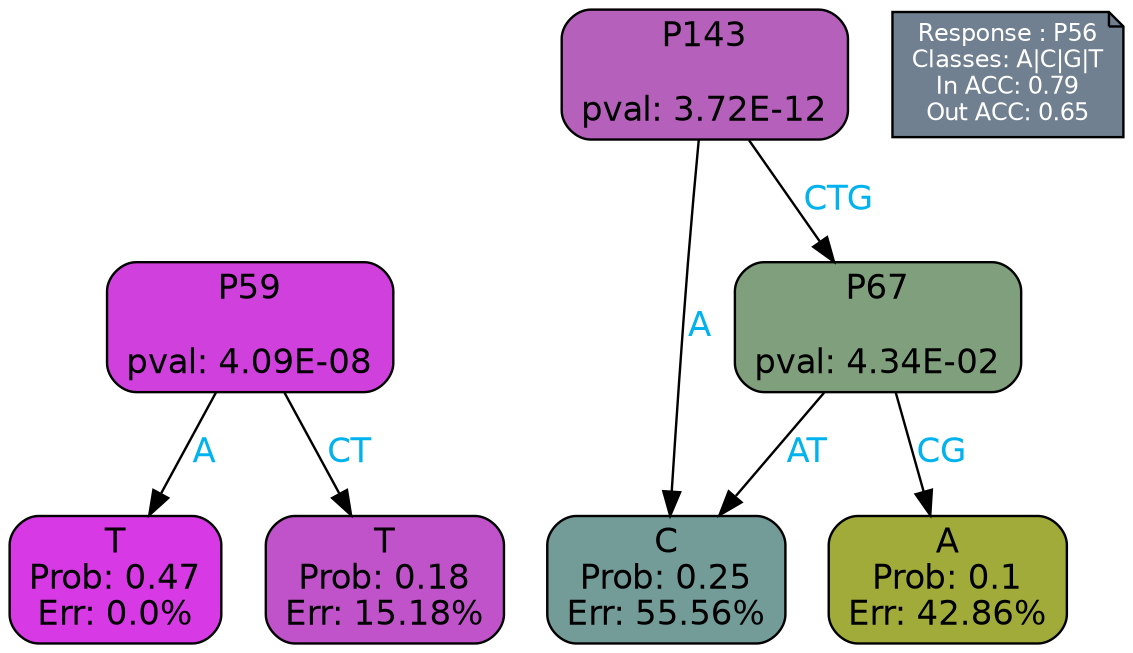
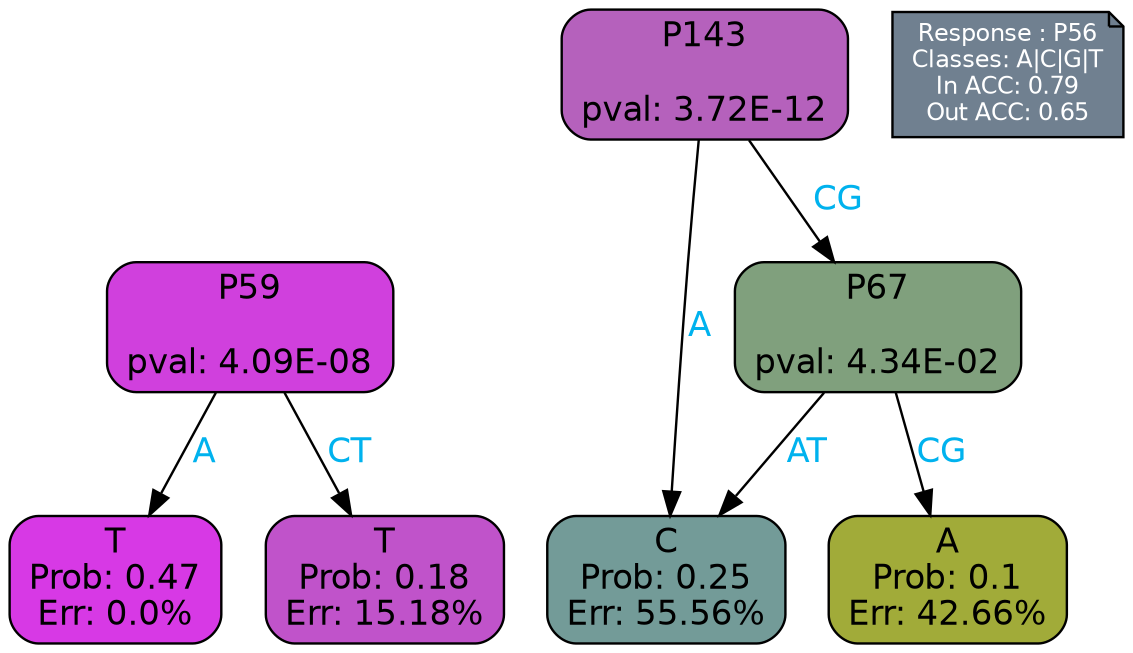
(838, 201) -> (838, 201)
(948, 580) -> (948, 580)
